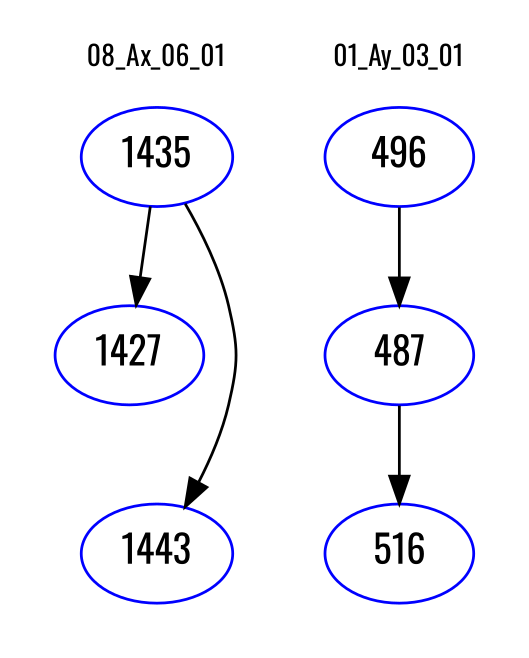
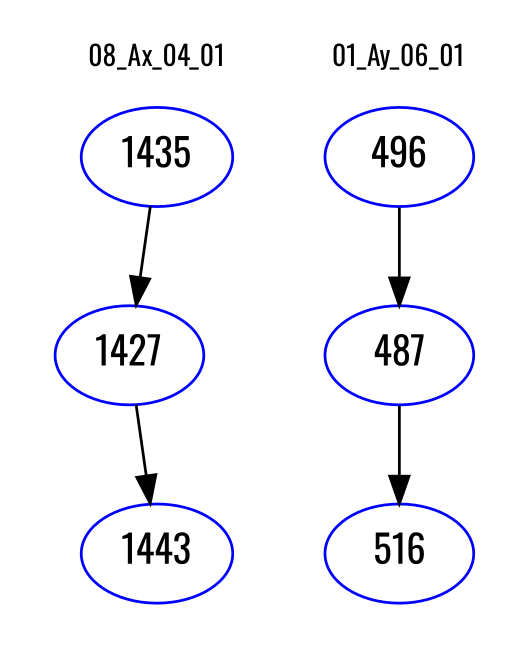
(157, 59) -> (157, 59)
(399, 59) -> (399, 59)
(235, 341) -> (141, 440)
